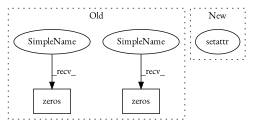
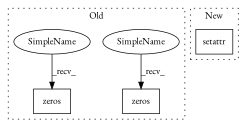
(218, 42) -> (214, 42)
